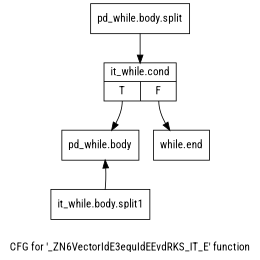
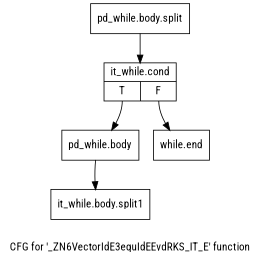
(106, 179) -> (95, 171)
